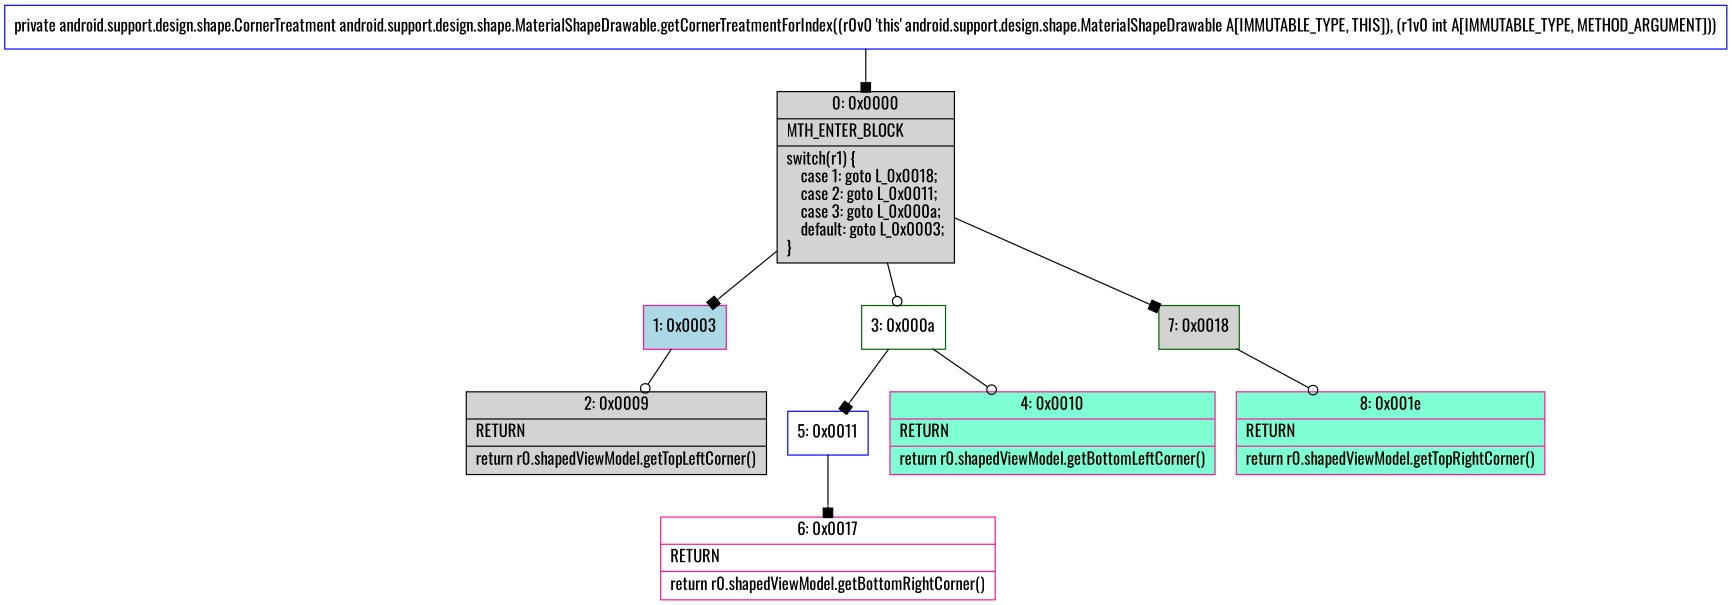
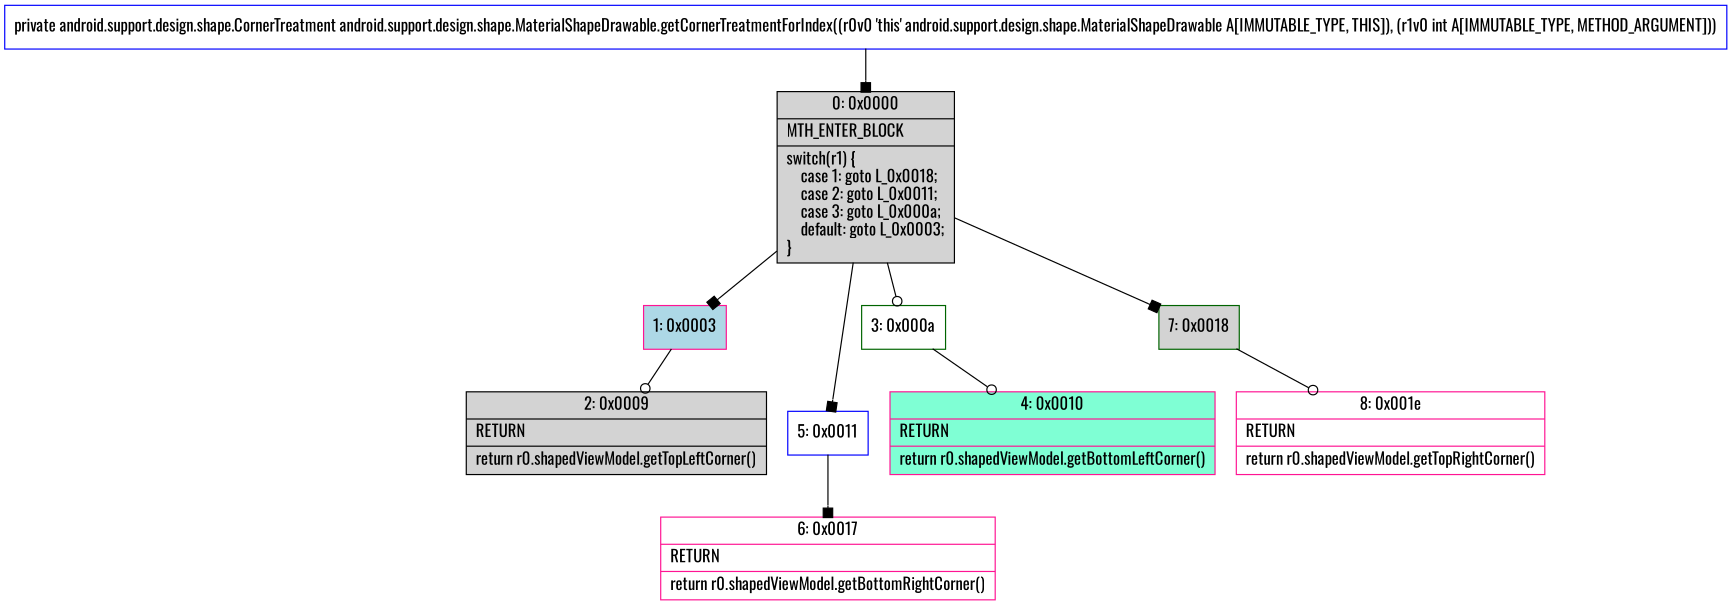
(869, 375) -> (843, 331)
(1391, 433) -> (1391, 433)
